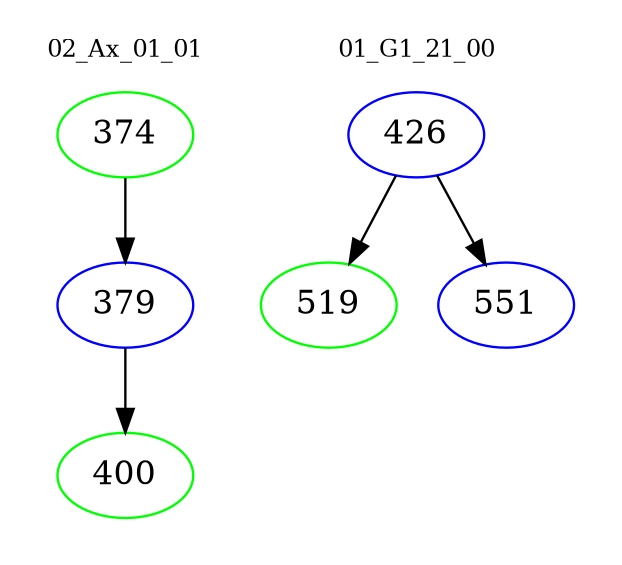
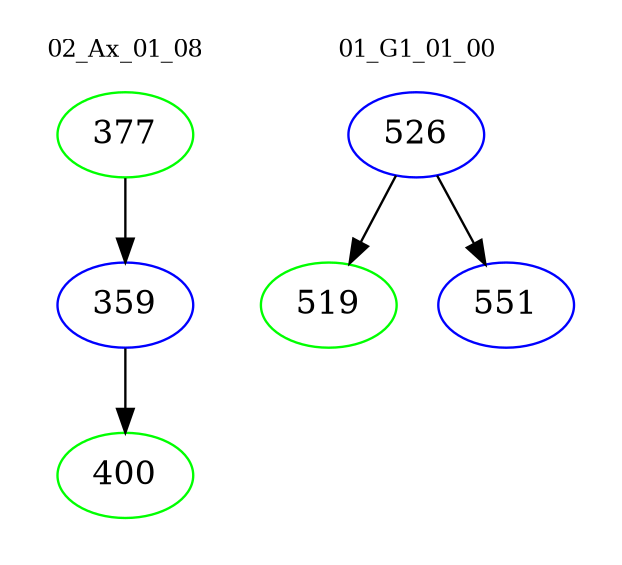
(125, 51) -> (125, 51)
(417, 51) -> (417, 51)
(125, 135) -> (125, 135)
(416, 135) -> (416, 135)
(125, 305) -> (125, 305)
